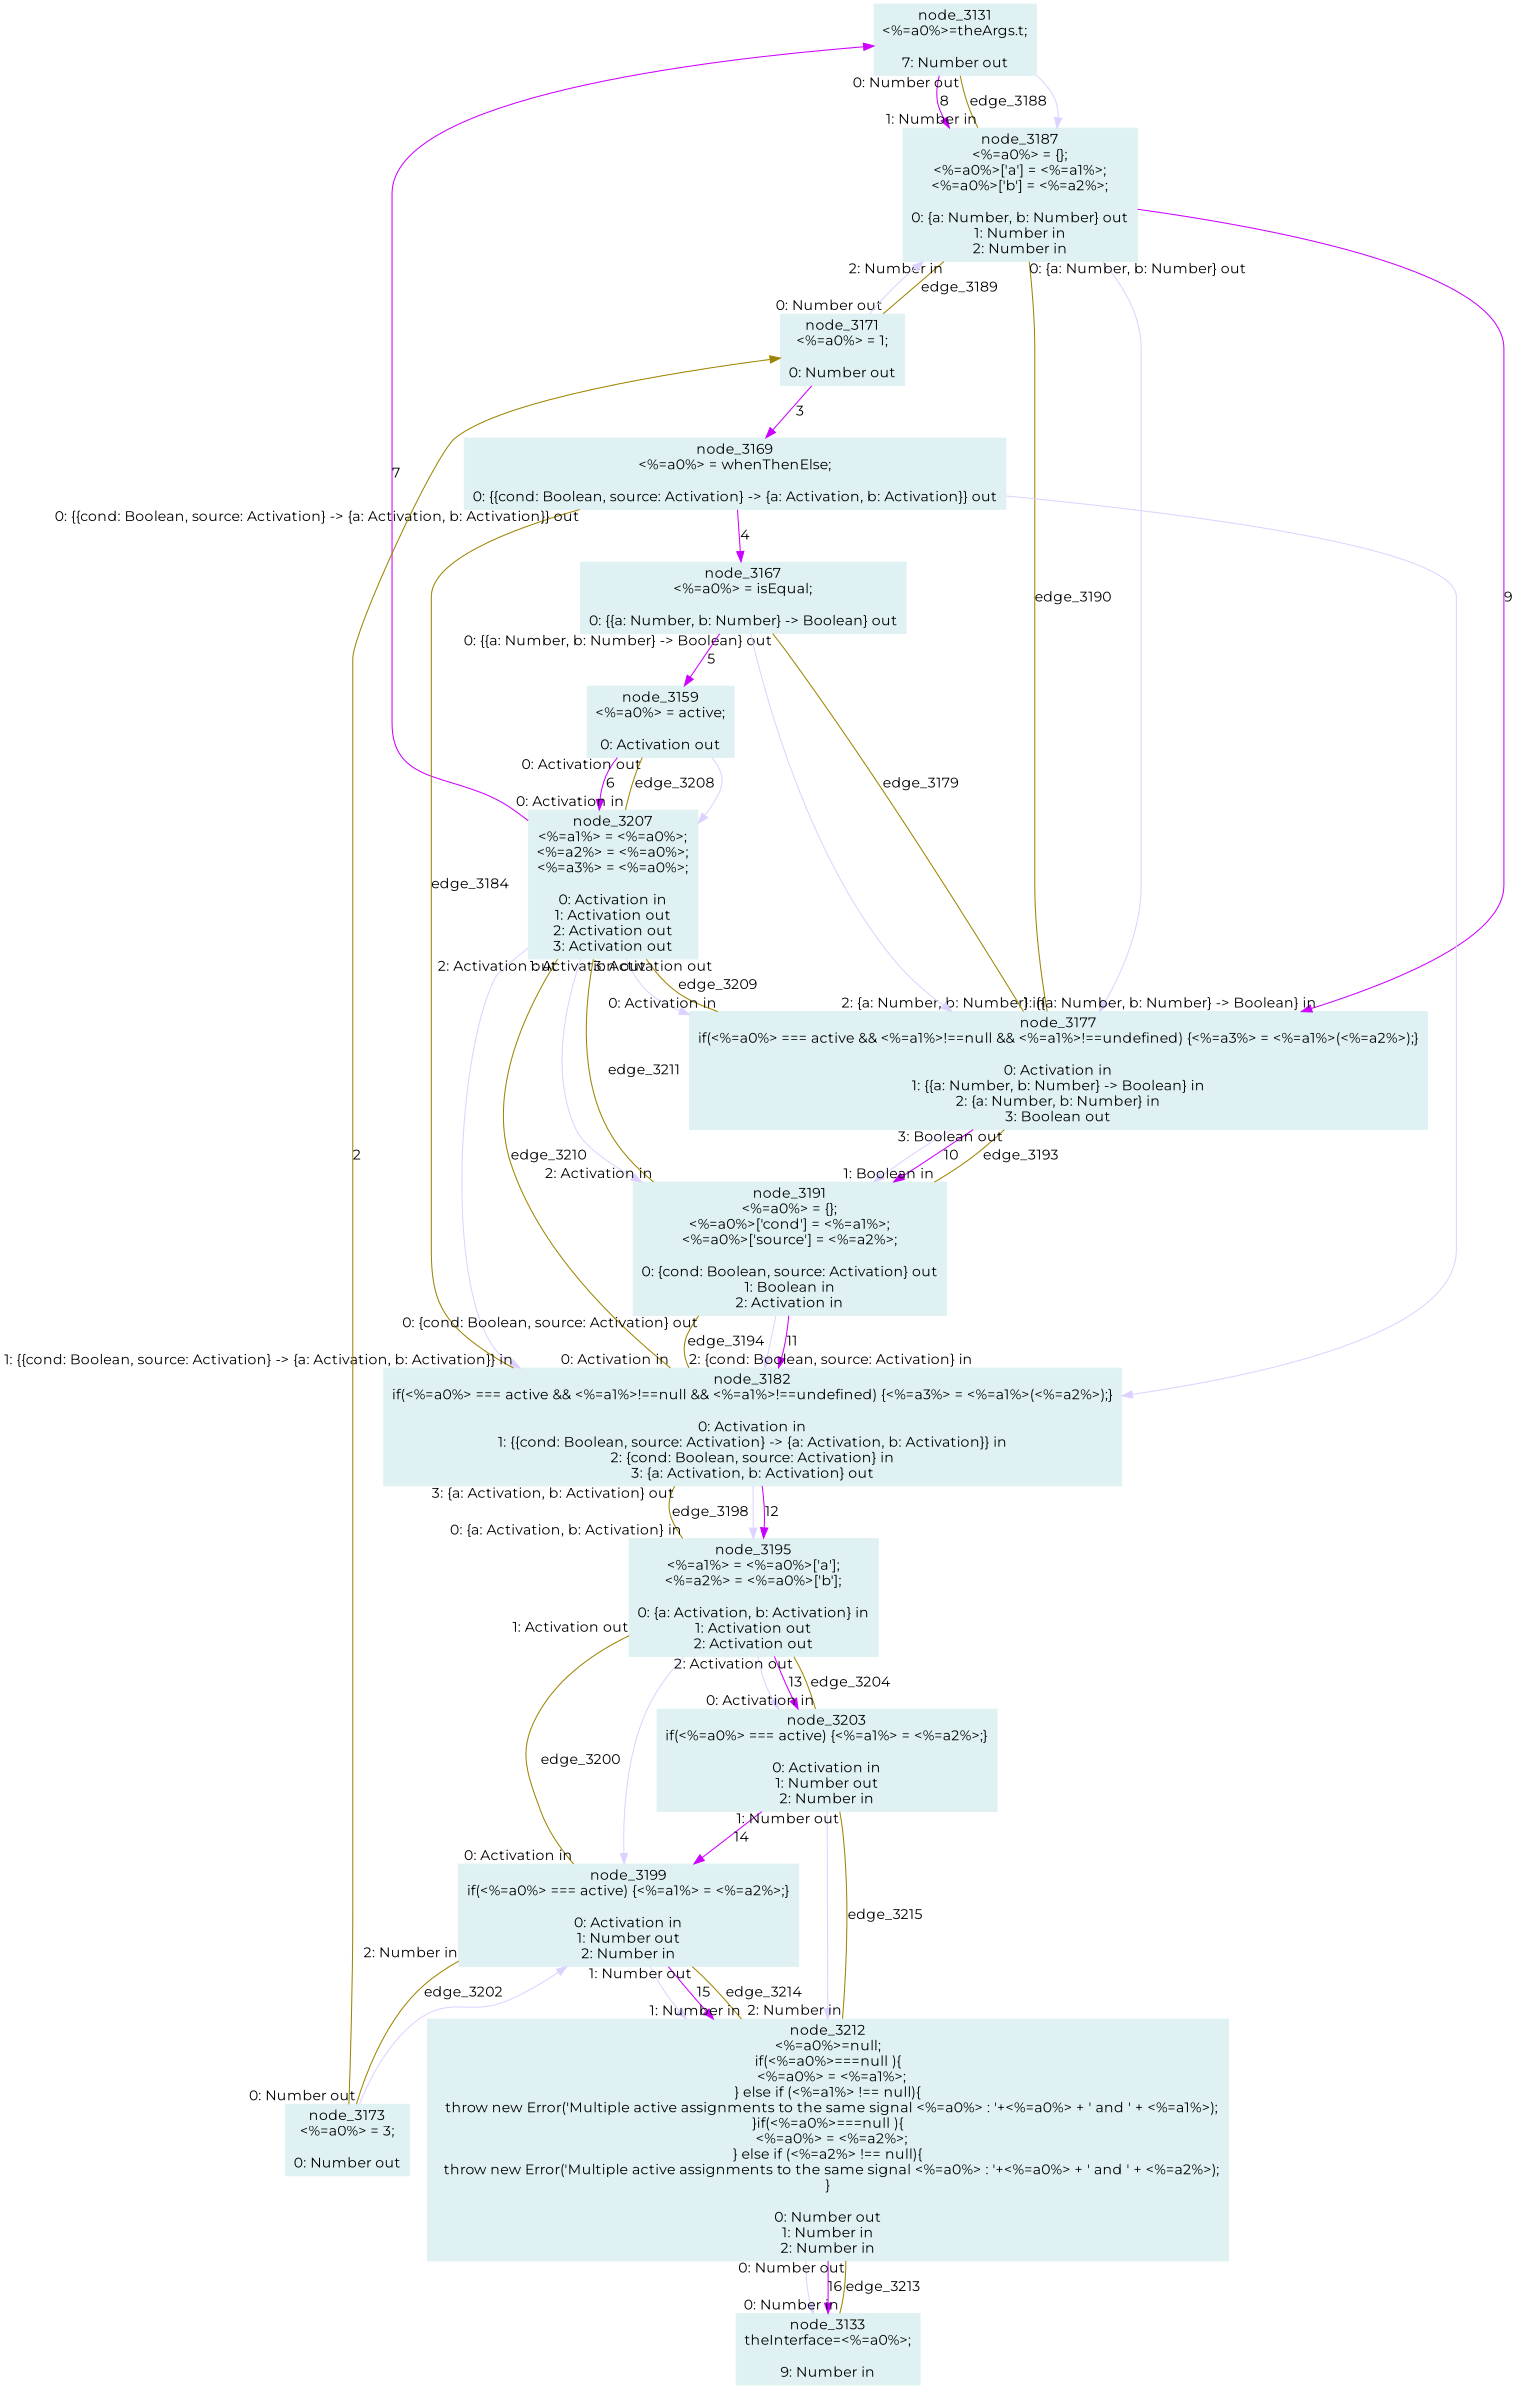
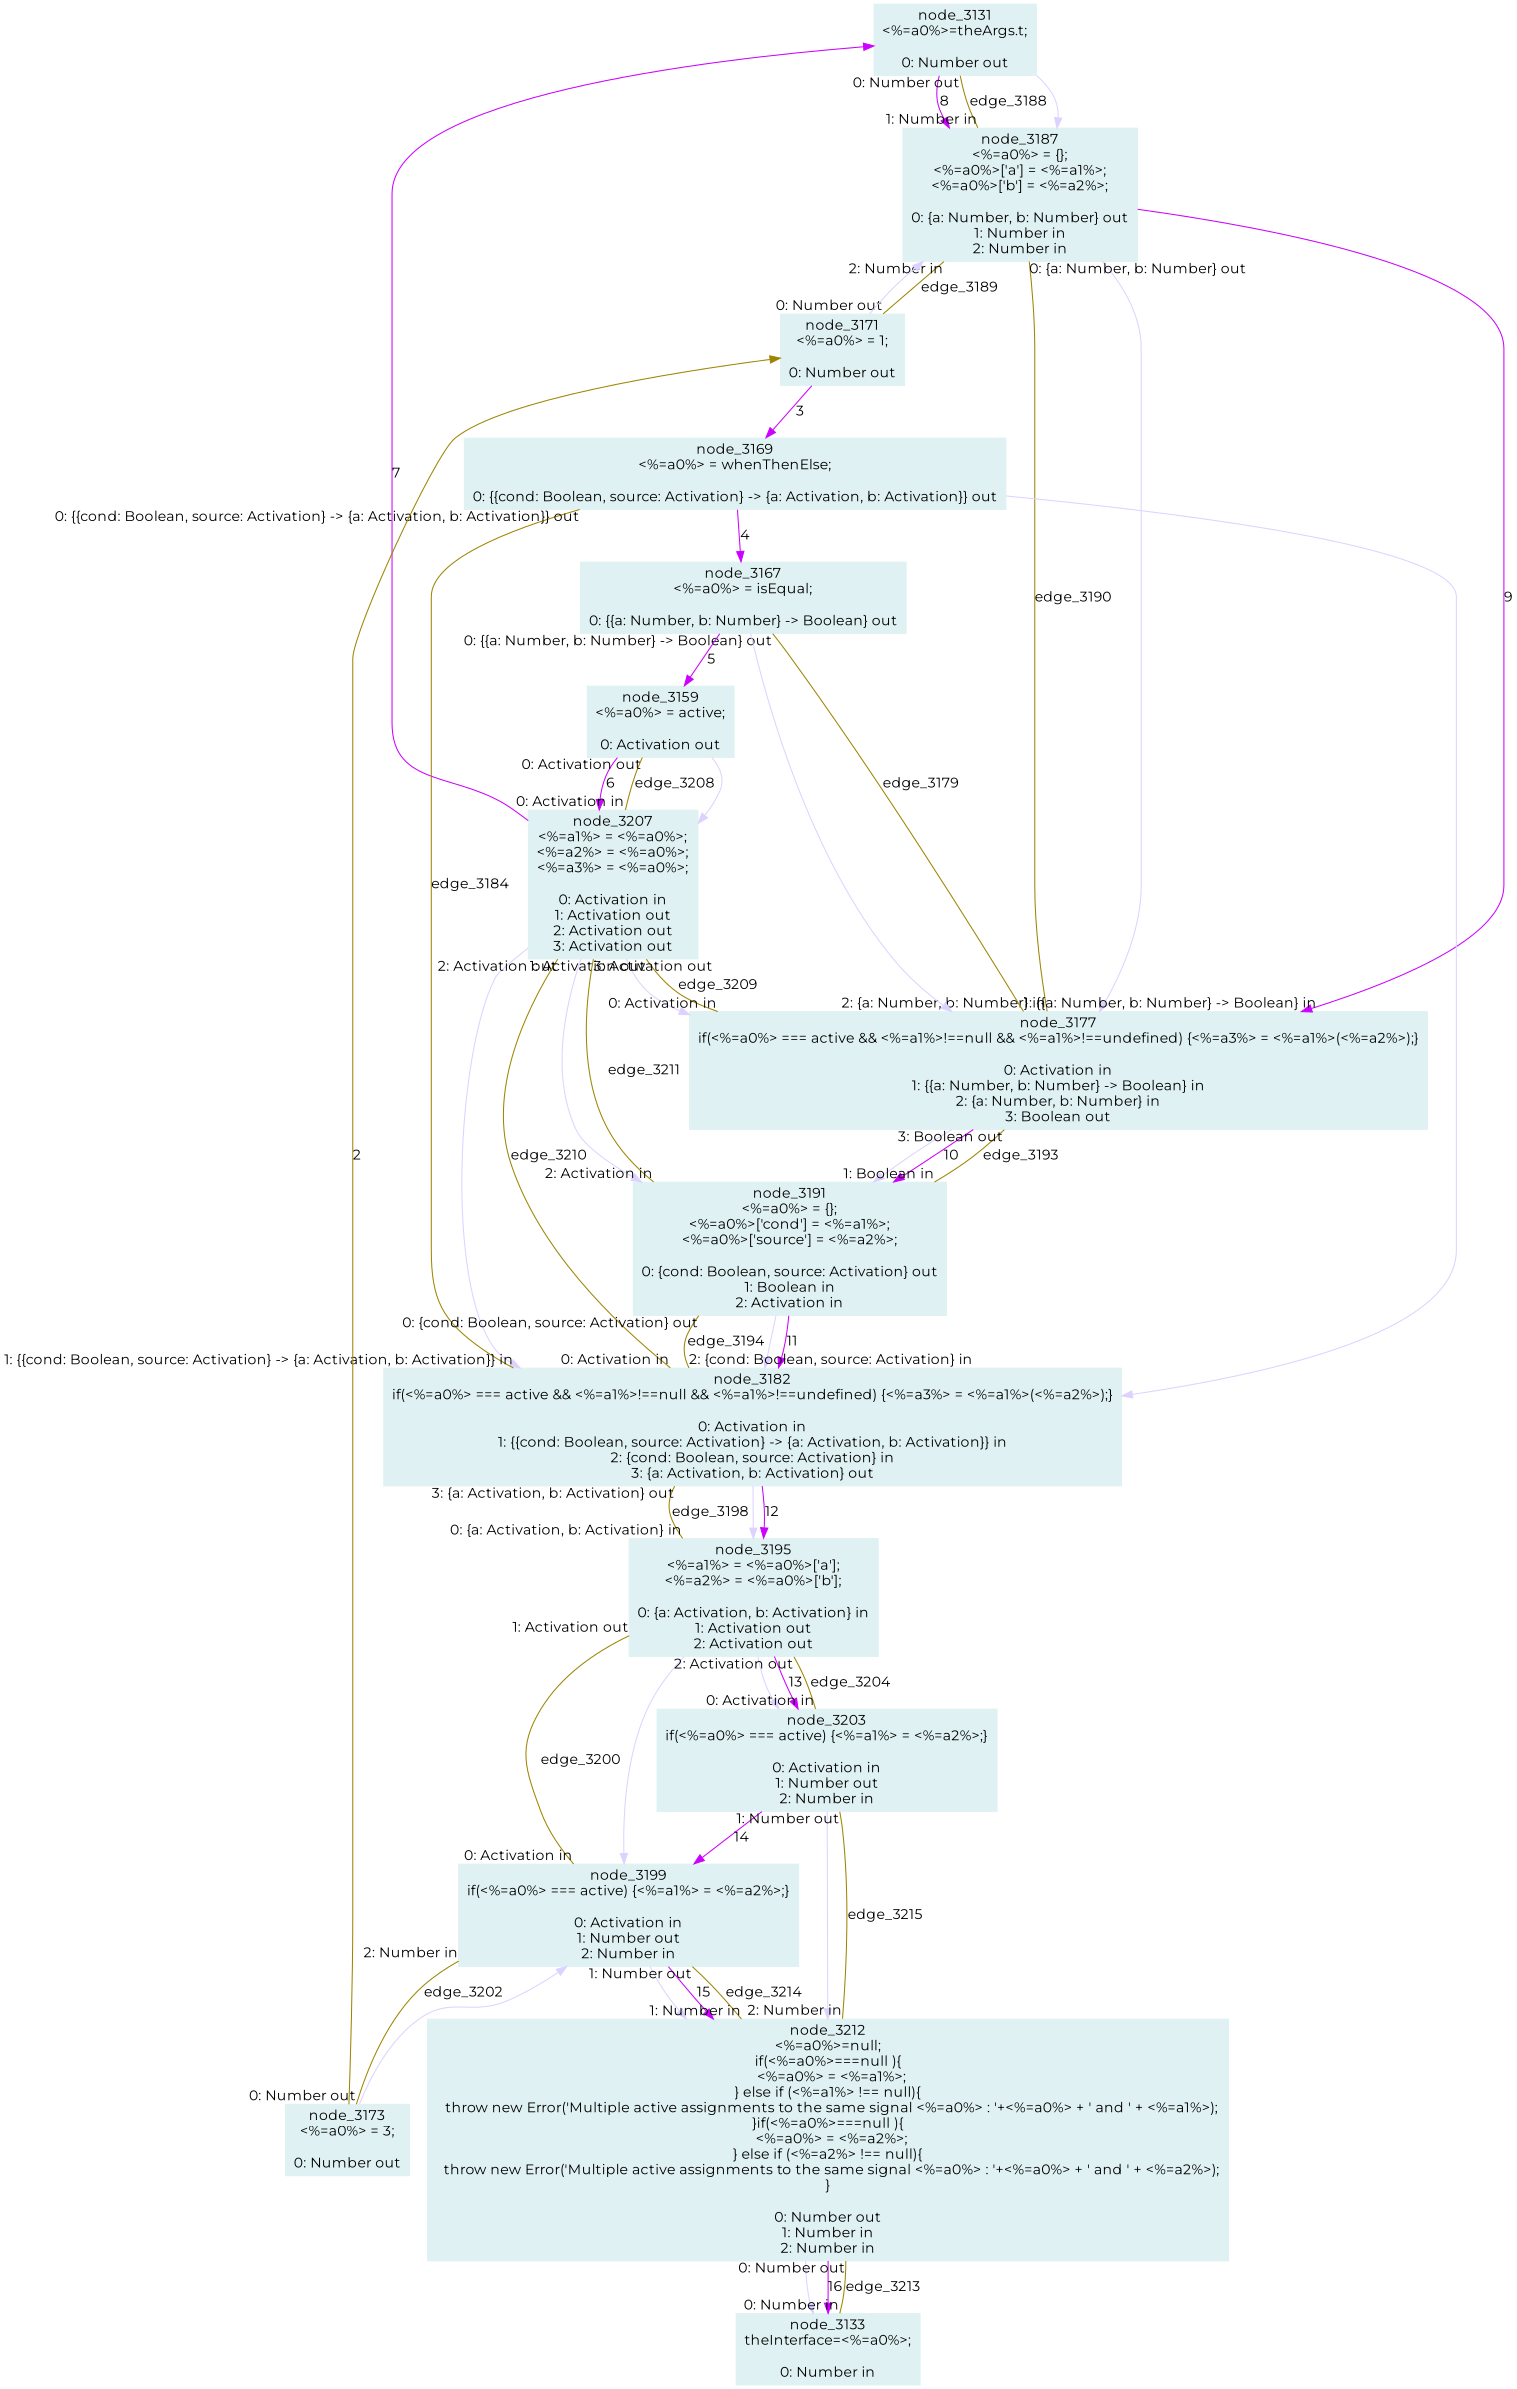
(955, 40) -> (955, 40)
(828, 2349) -> (828, 2349)
